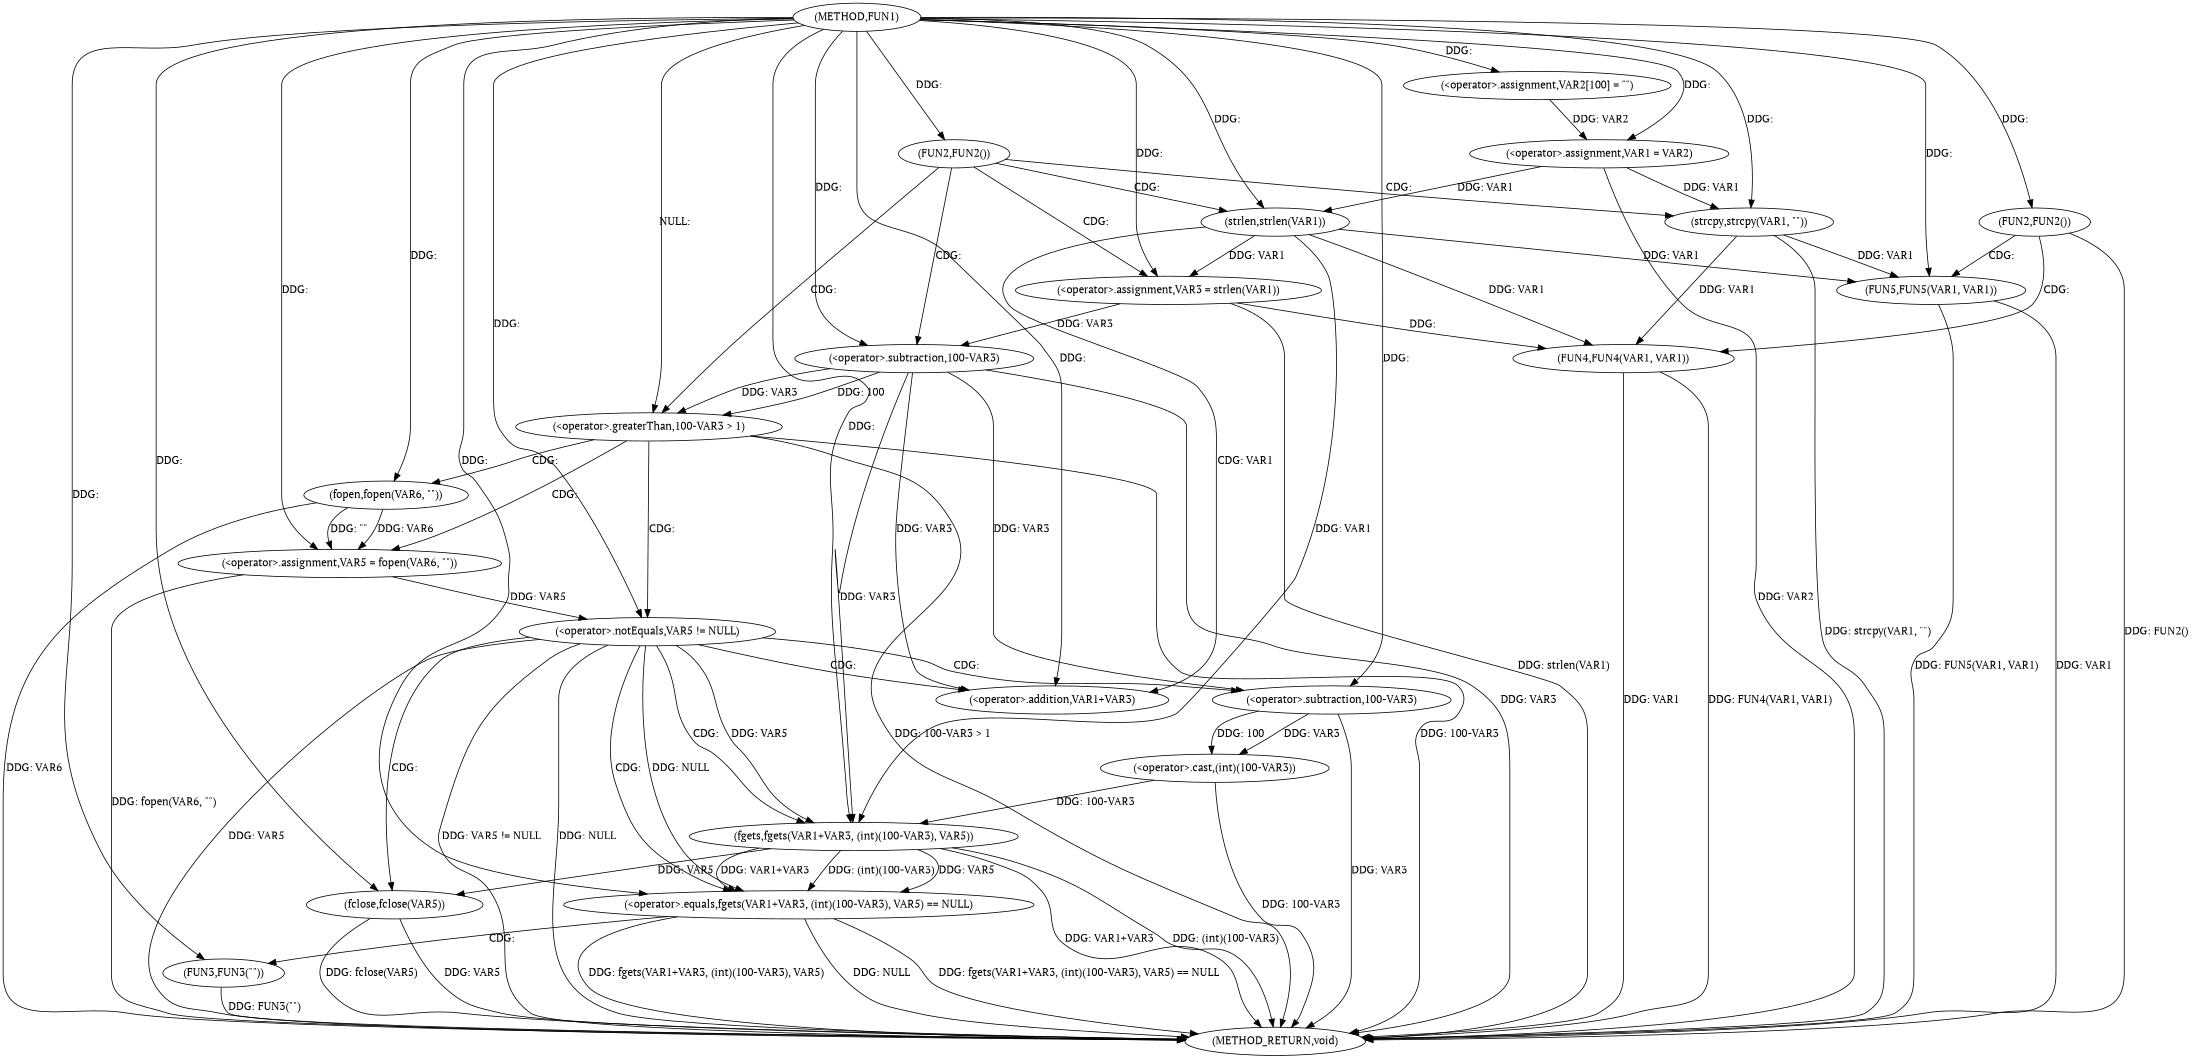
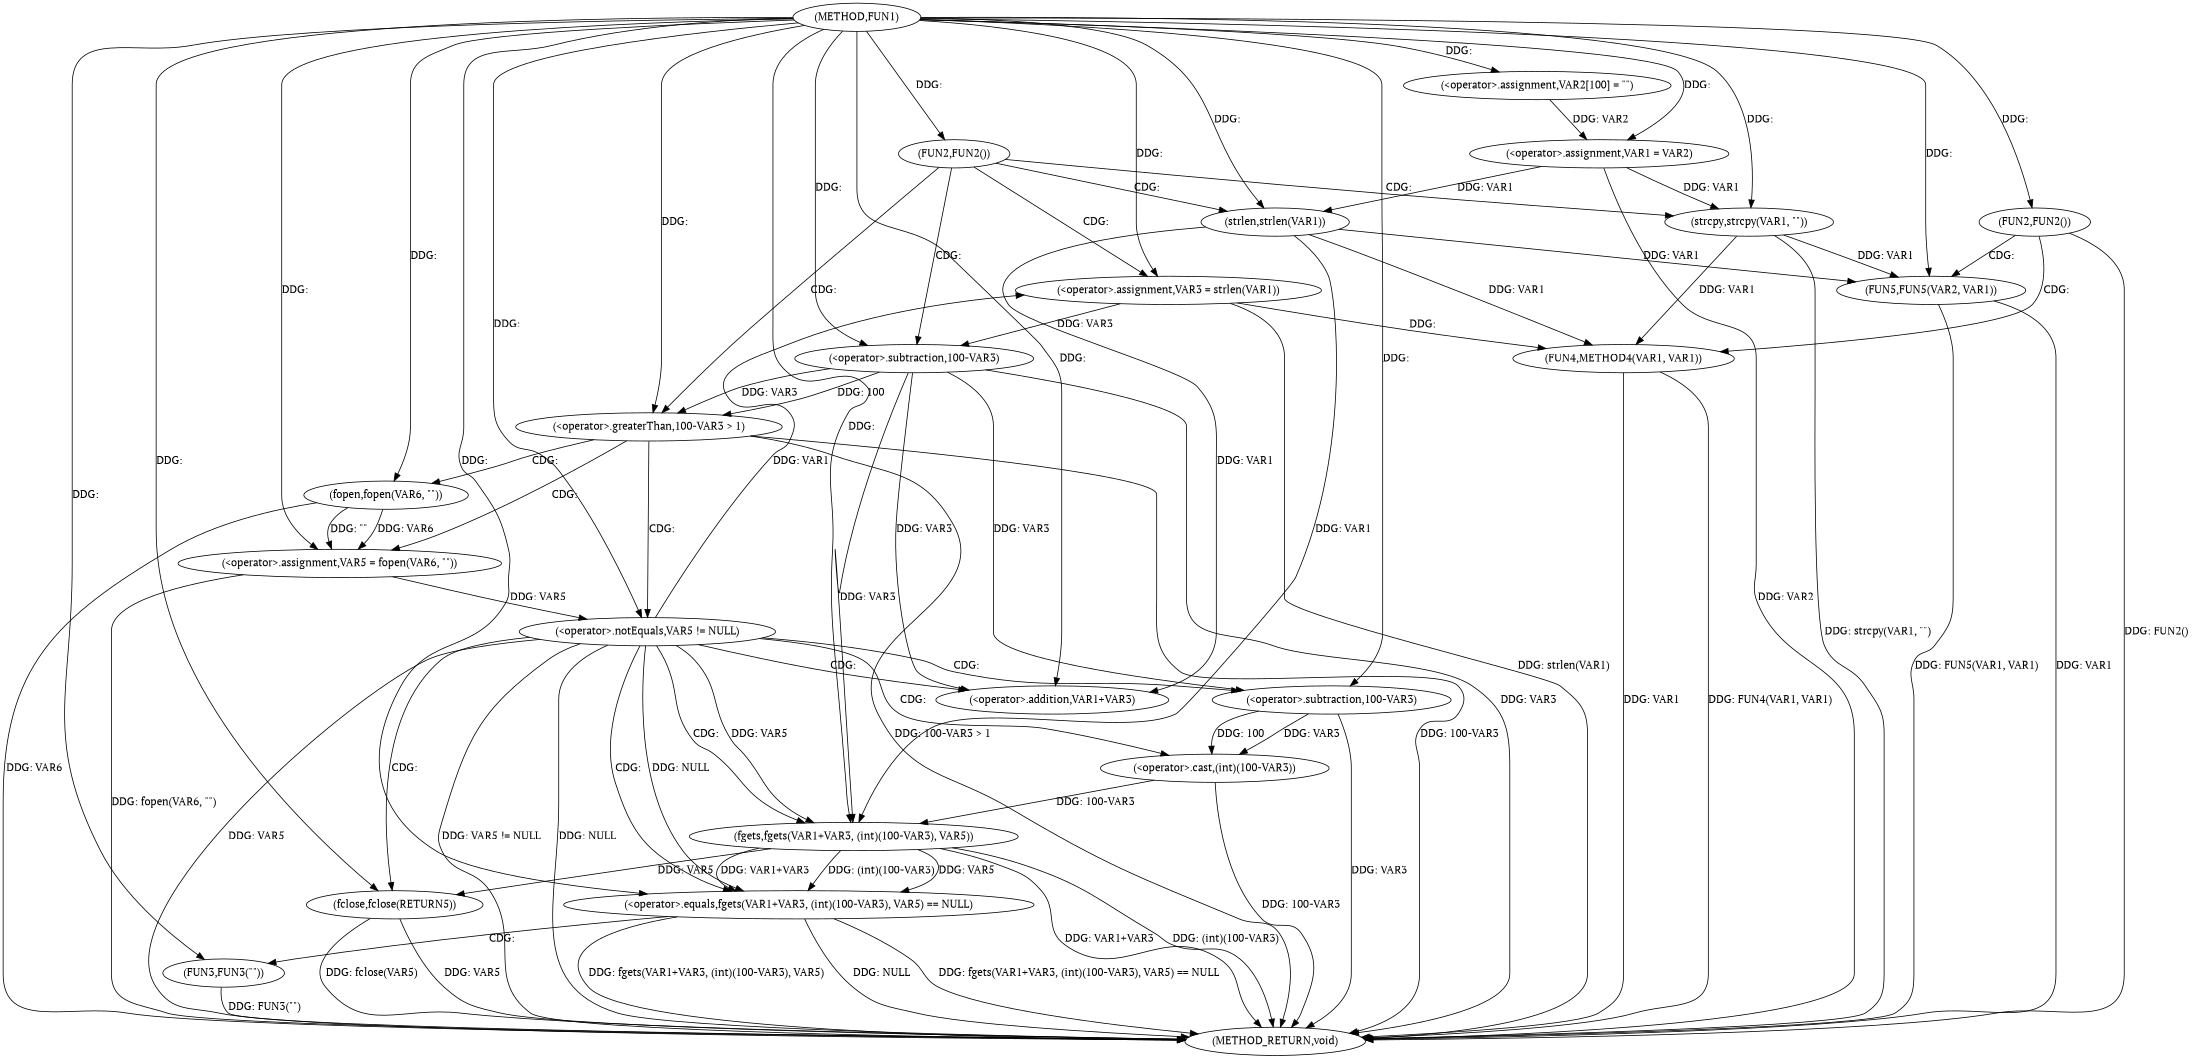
(676, 222) -> (676, 222)
(1226, 254) -> (738, 405)
(1931, 290) -> (1931, 290)
(1624, 359) -> (1624, 359)
(1245, 461) -> (1245, 461)
none -> (923, 721)
(395, 905) -> (395, 905)
